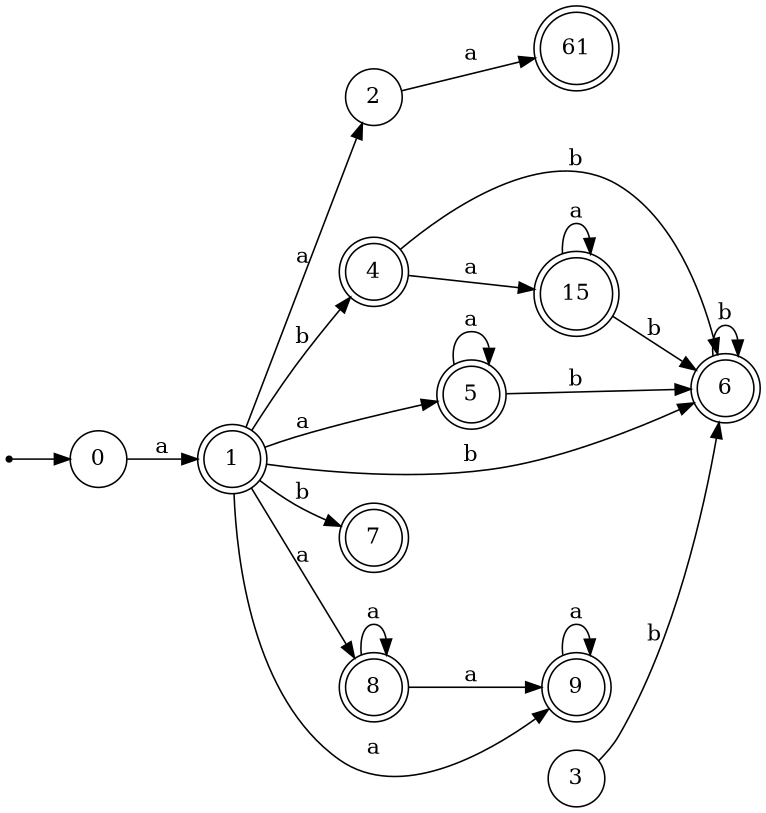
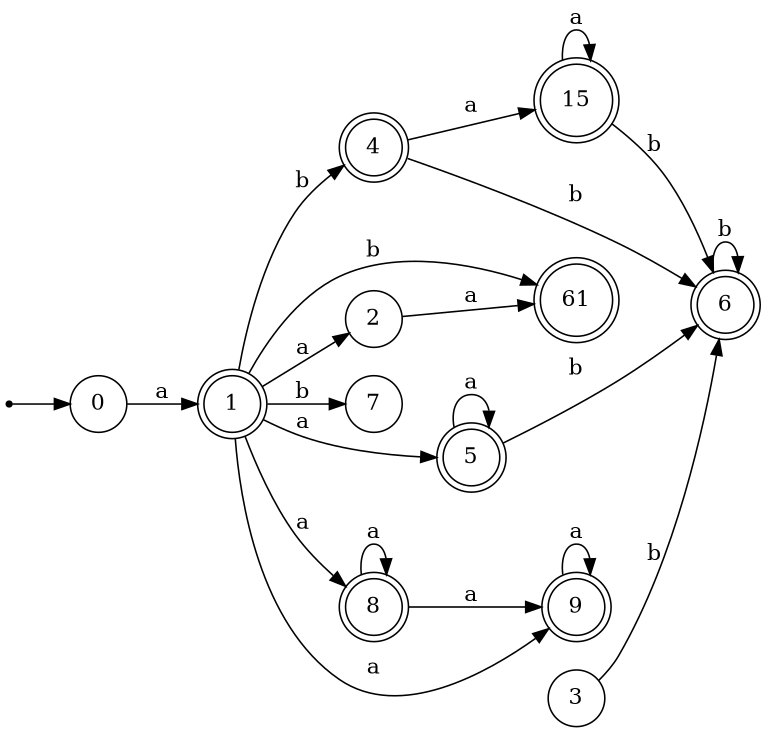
(478, 471) -> (364, 268)
(374, 538) -> (374, 404)
